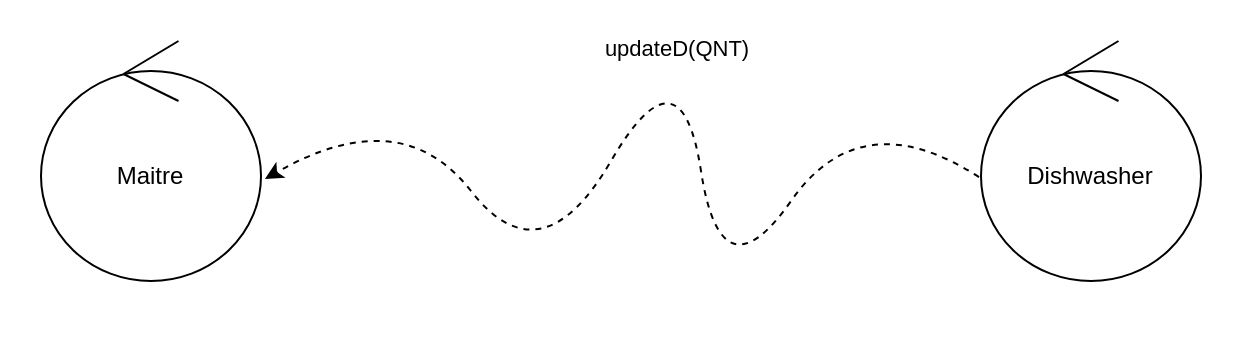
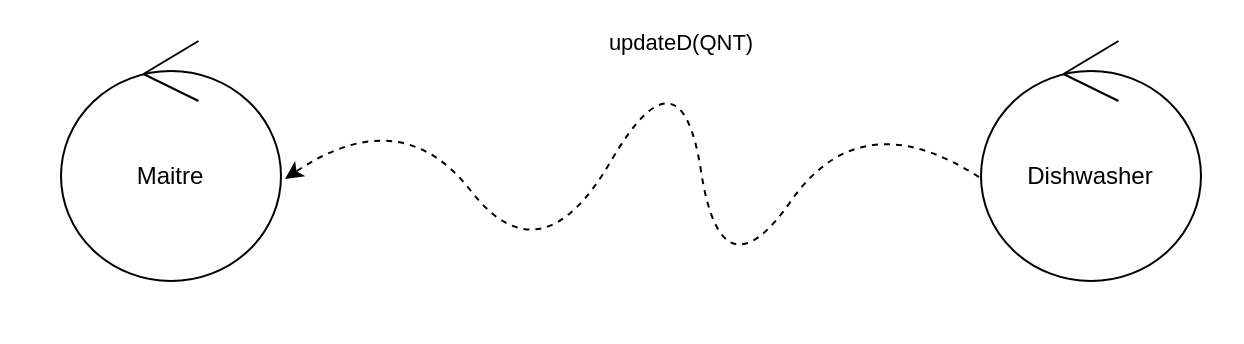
(151, 161) -> (171, 161)
